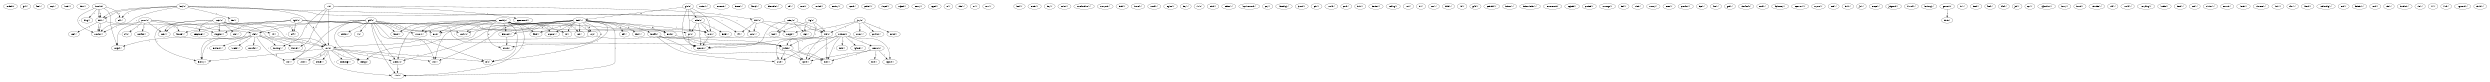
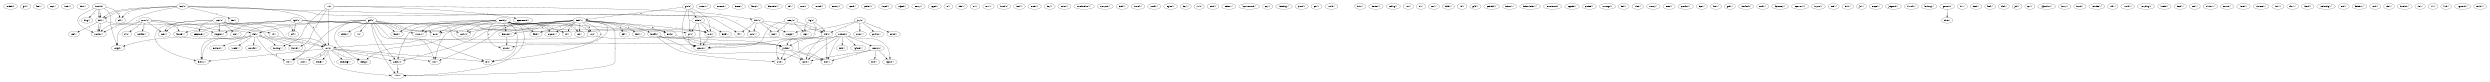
none -> (1004, 6)
(1346, 6) -> none
(793, 27) -> (765, 27)
